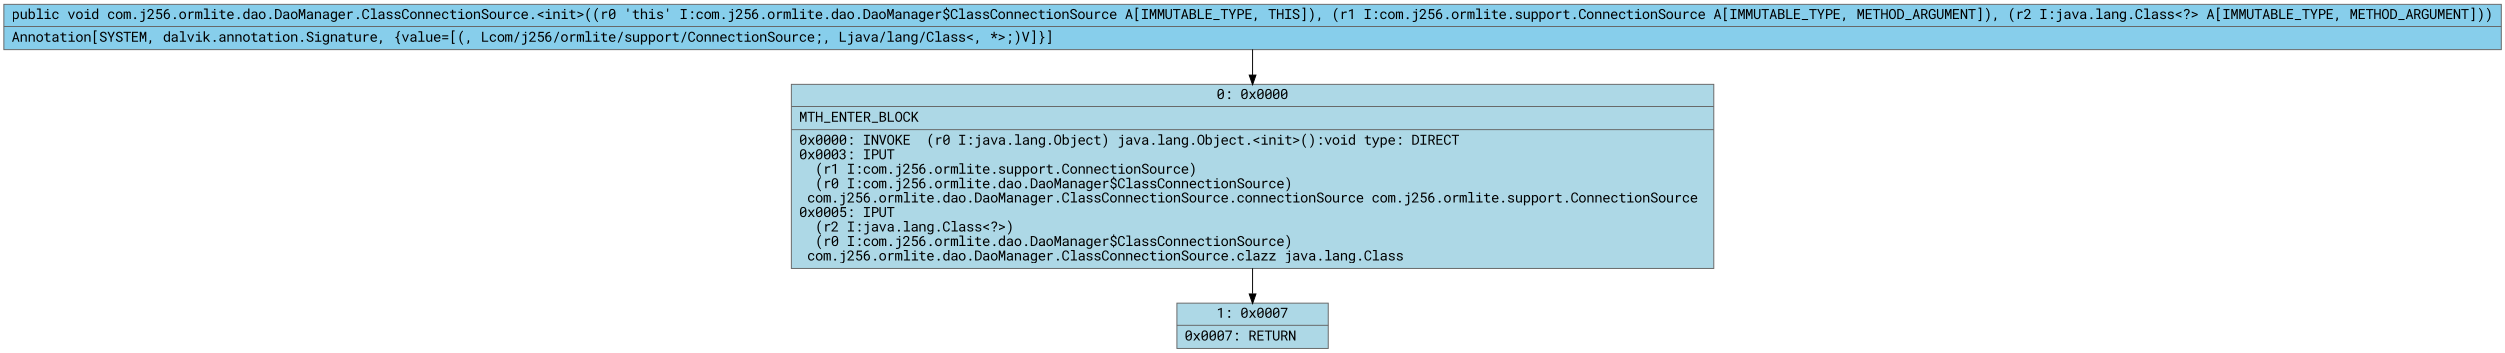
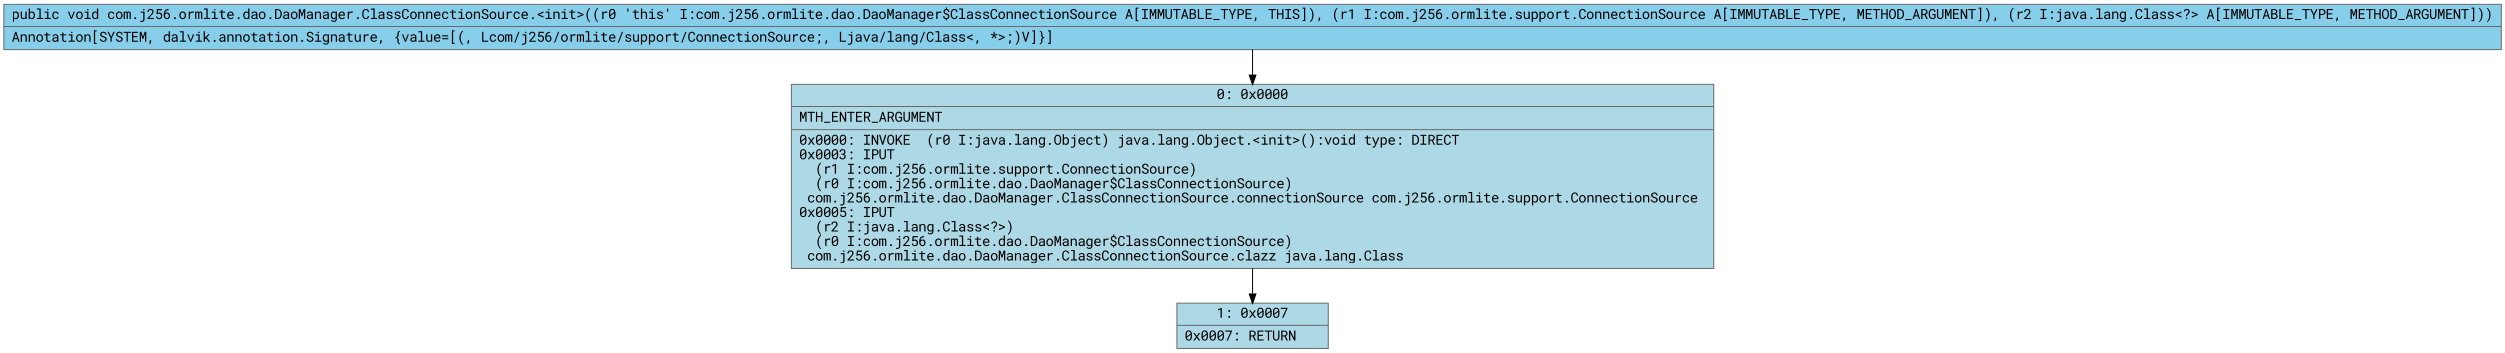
(859, 118) -> (871, 118)
